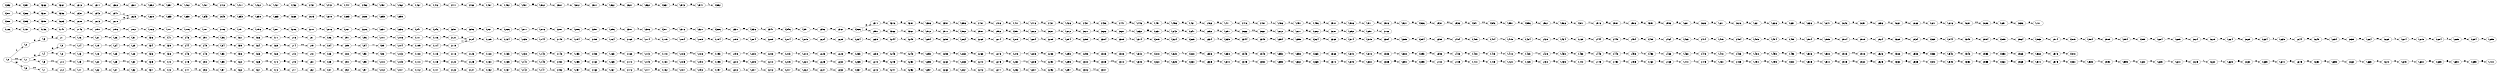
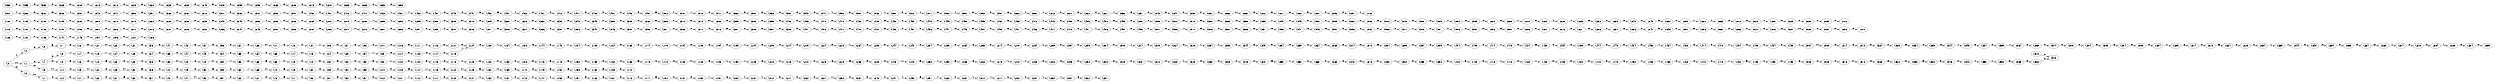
(124, 15) -> (124, 13)
(169, 30) -> none
(866, 30) -> (849, 13)
(2046, 54) -> (2044, 60)
(647, 62) -> none
